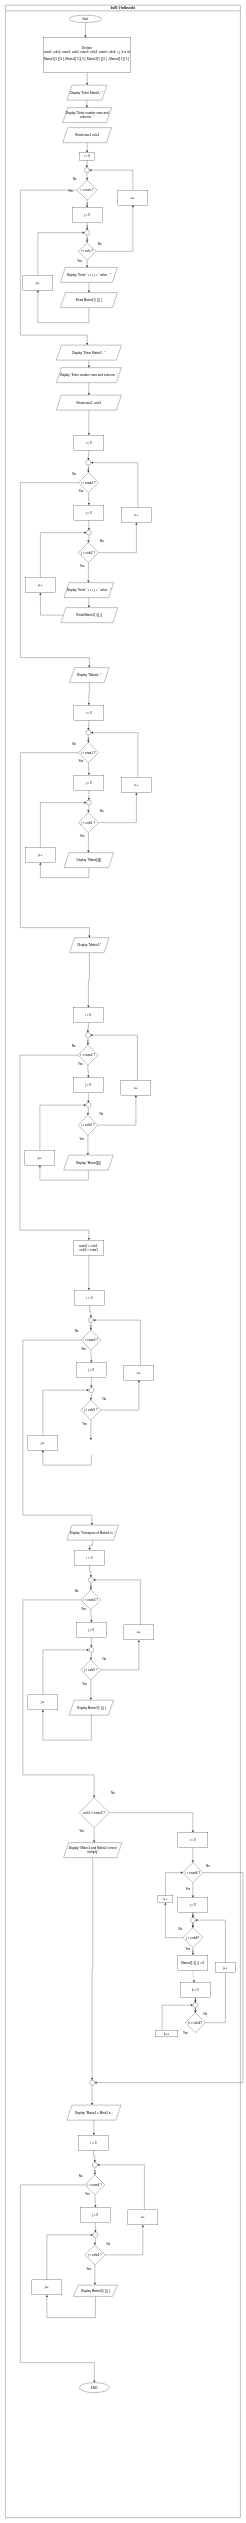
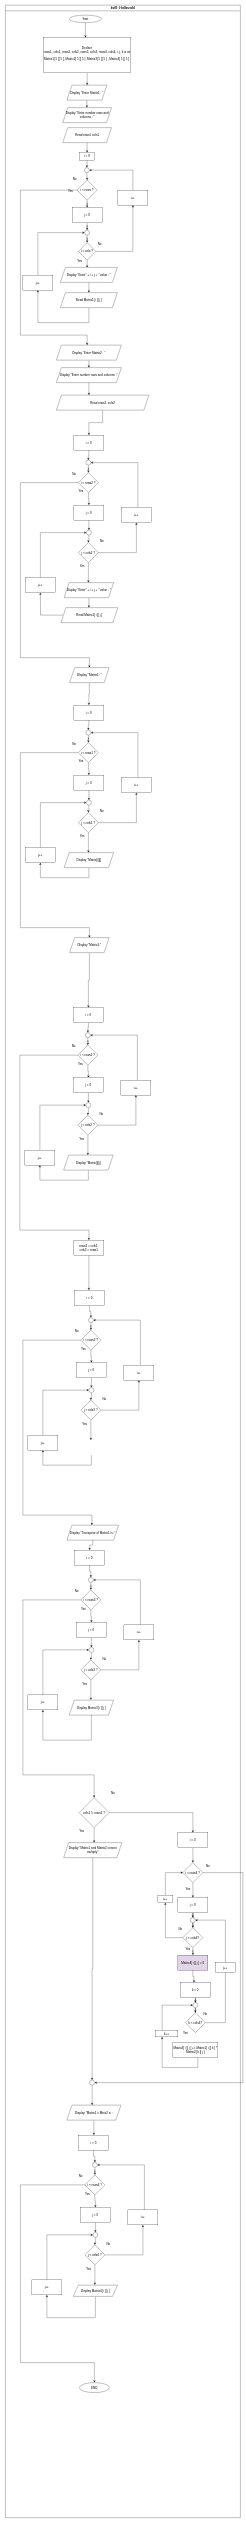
(89, 403) -> (102, 403)
(193, 1963) -> (193, 1963)
(193, 1974) -> (193, 1974)
none -> (162, 2039)
none -> (195, 2050)
